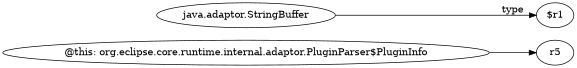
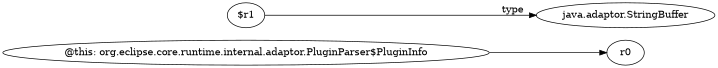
(432, 15) -> (397, 15)
(555, 53) -> (626, 53)
